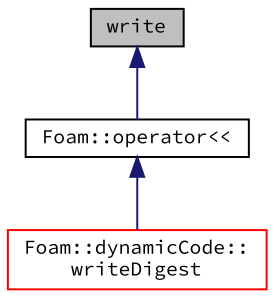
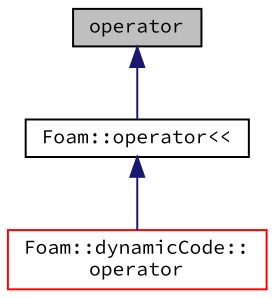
(137, 28) -> (137, 28)
(137, 260) -> (137, 260)
